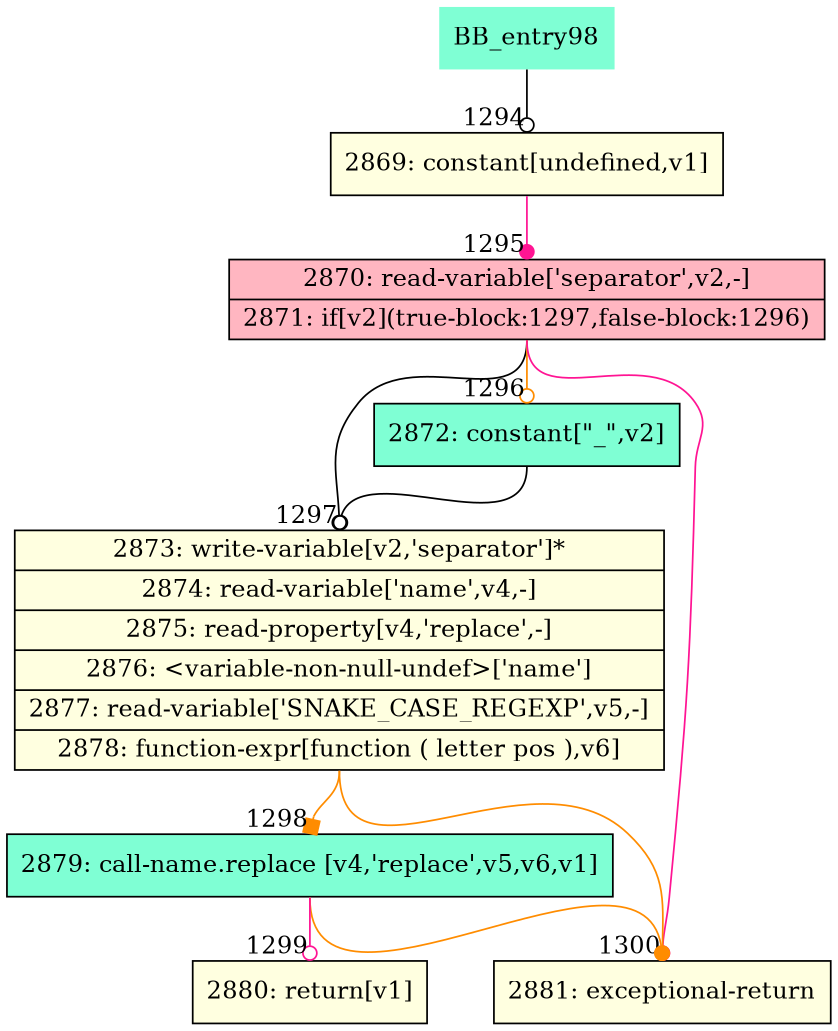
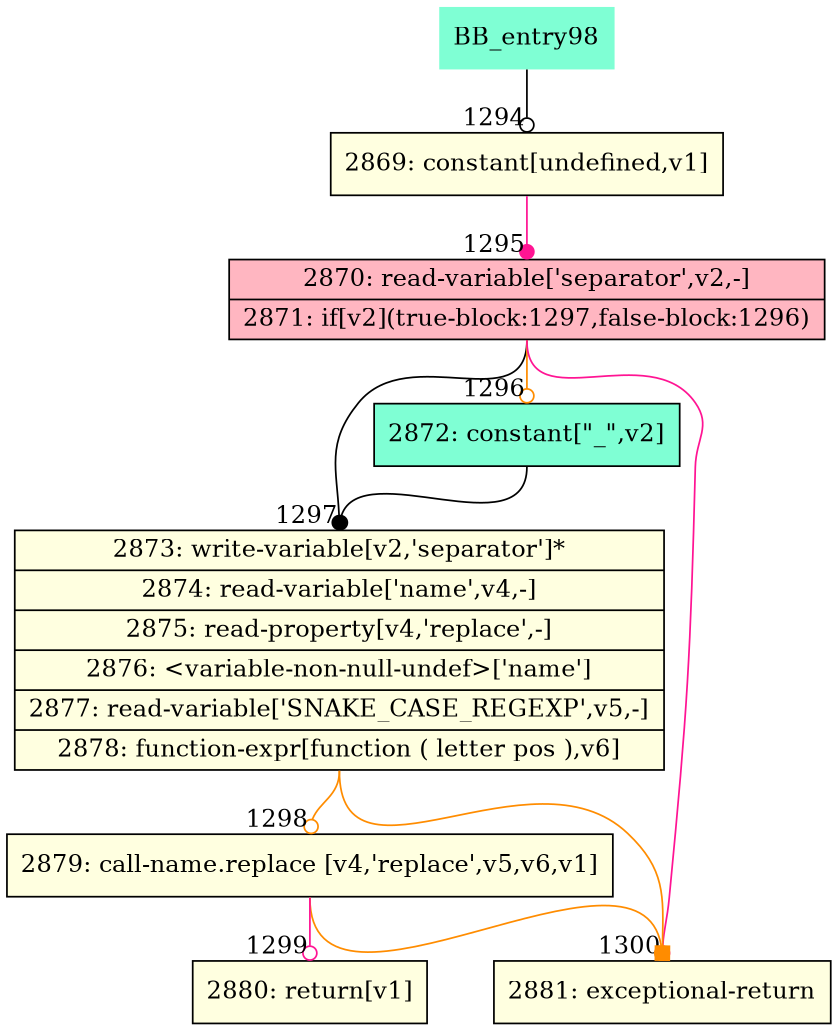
(392, 382) -> (392, 382)
(330, 795) -> (329, 797)
(530, 805) -> (529, 805)
(310, 865) -> (310, 865)
